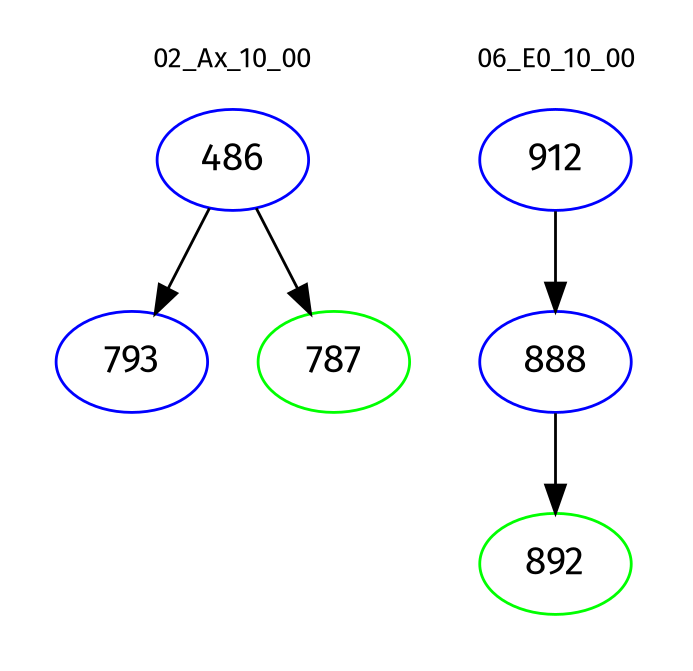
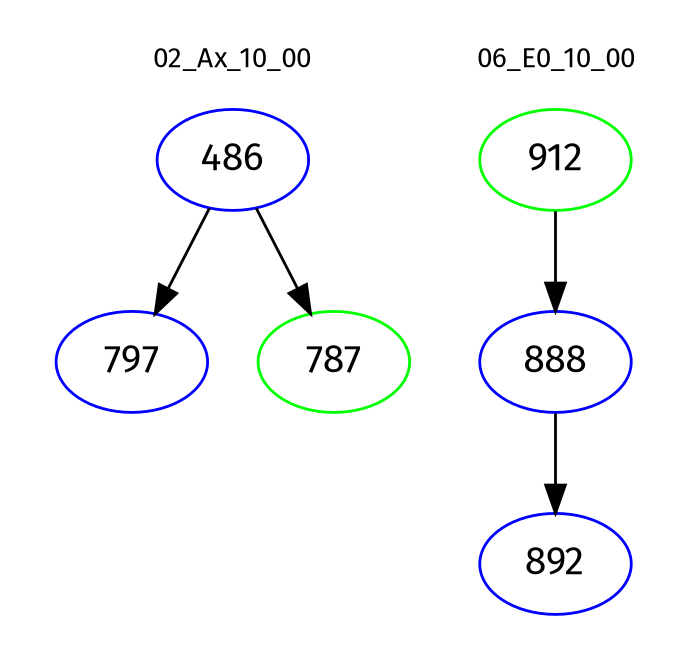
(556, 160) -> (556, 160)
(132, 362) -> (132, 362)
(556, 564) -> (556, 564)
